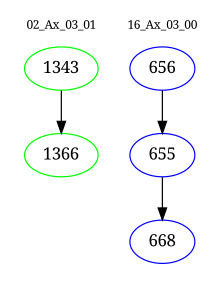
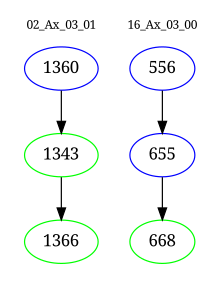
none -> (61, 69)
(162, 69) -> (162, 69)
(162, 242) -> (162, 242)
